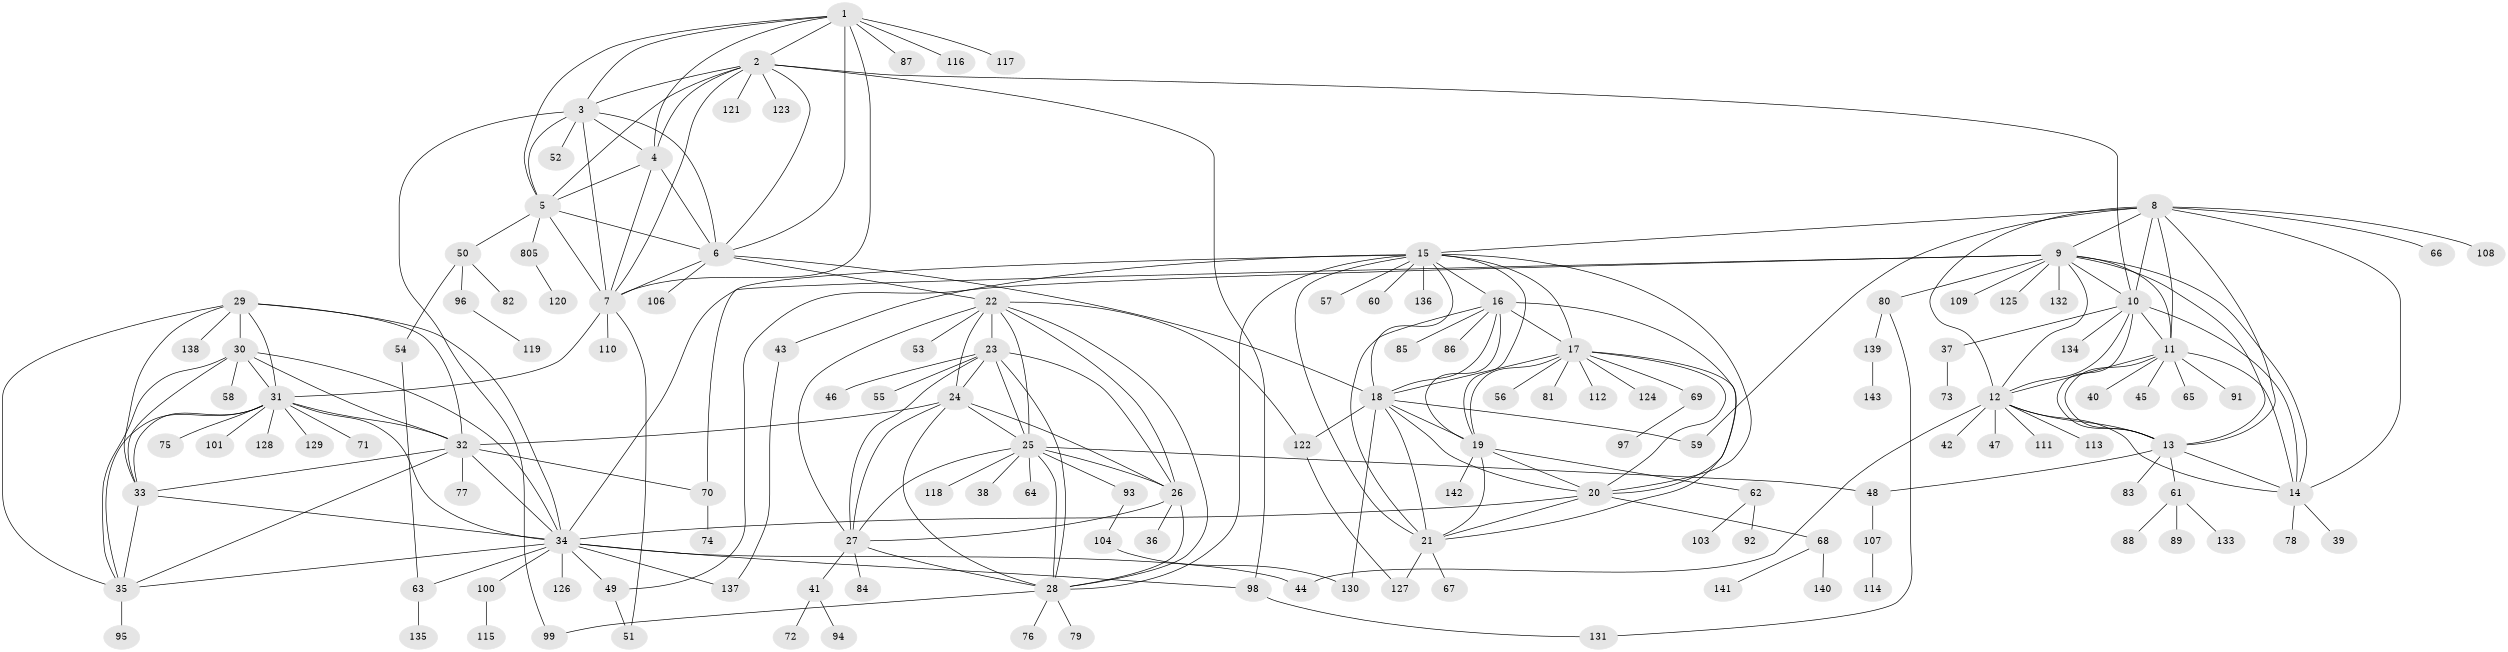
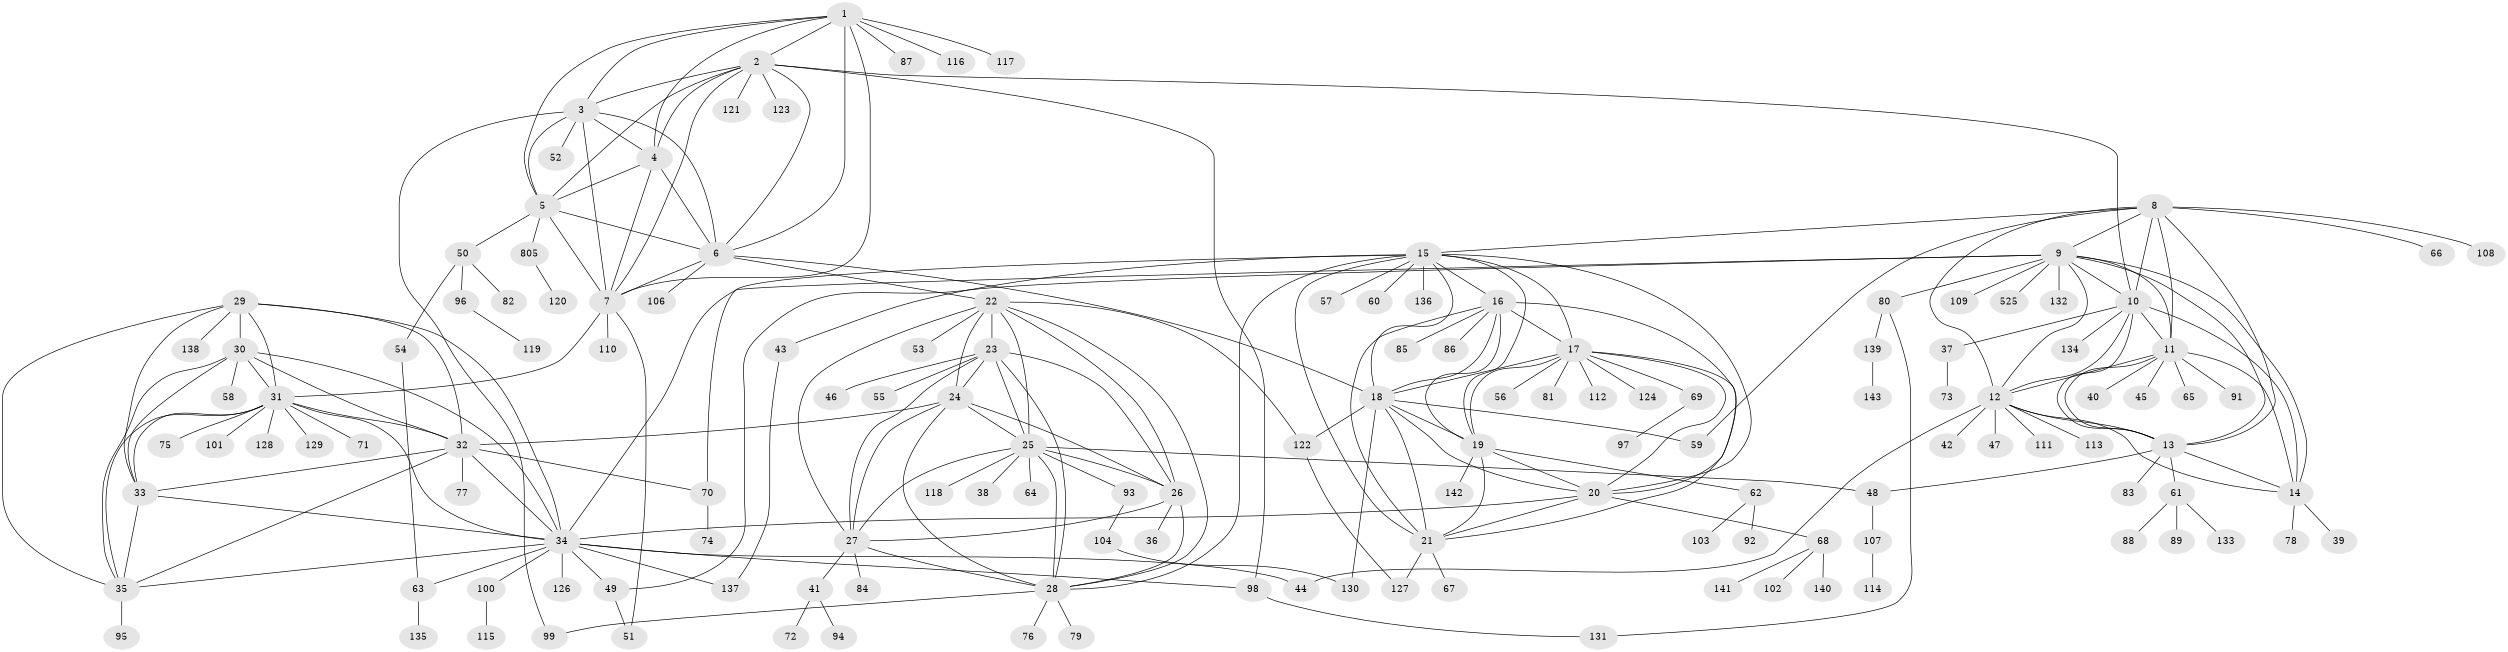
(2396, 290) -> none
(2009, 302) -> (2009, 302)
none -> (1773, 589)
